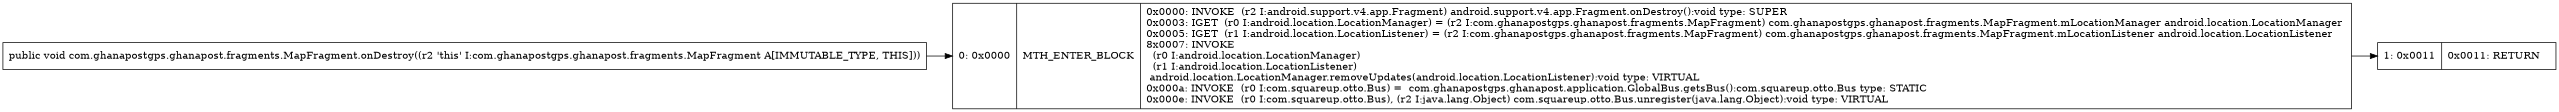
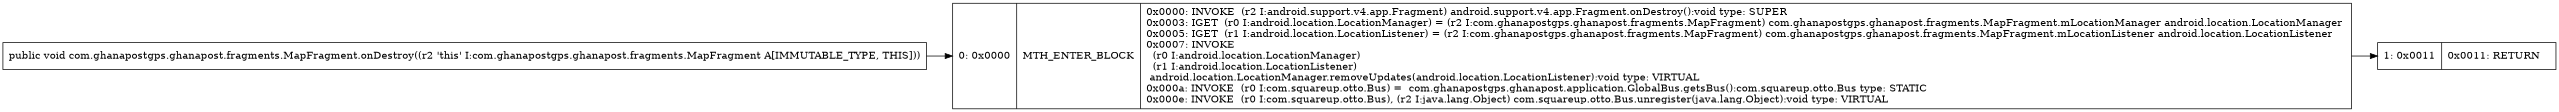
(1194, 45) -> (1194, 45)
